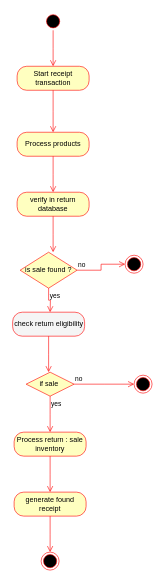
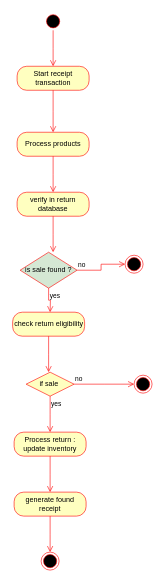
(49, 270) -> (49, 270)
(49, 324) -> (49, 324)
(50, 444) -> (50, 444)
